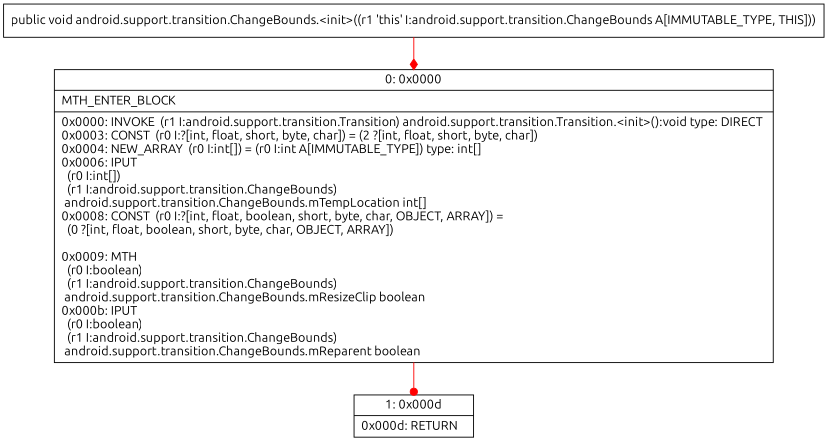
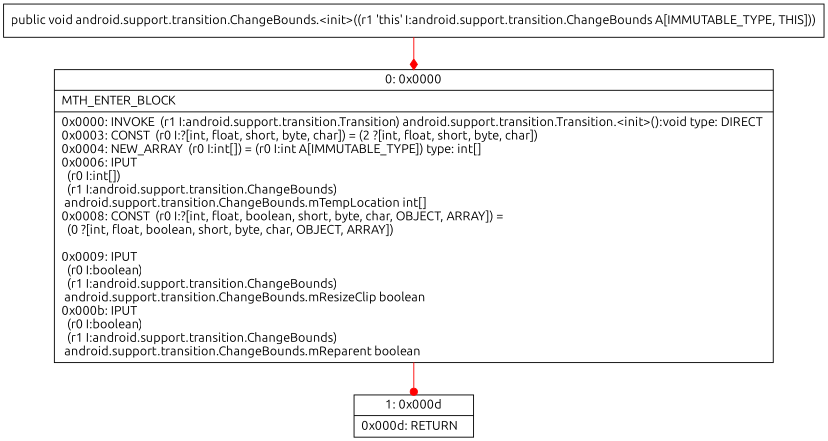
(102, 257) -> (102, 257)
